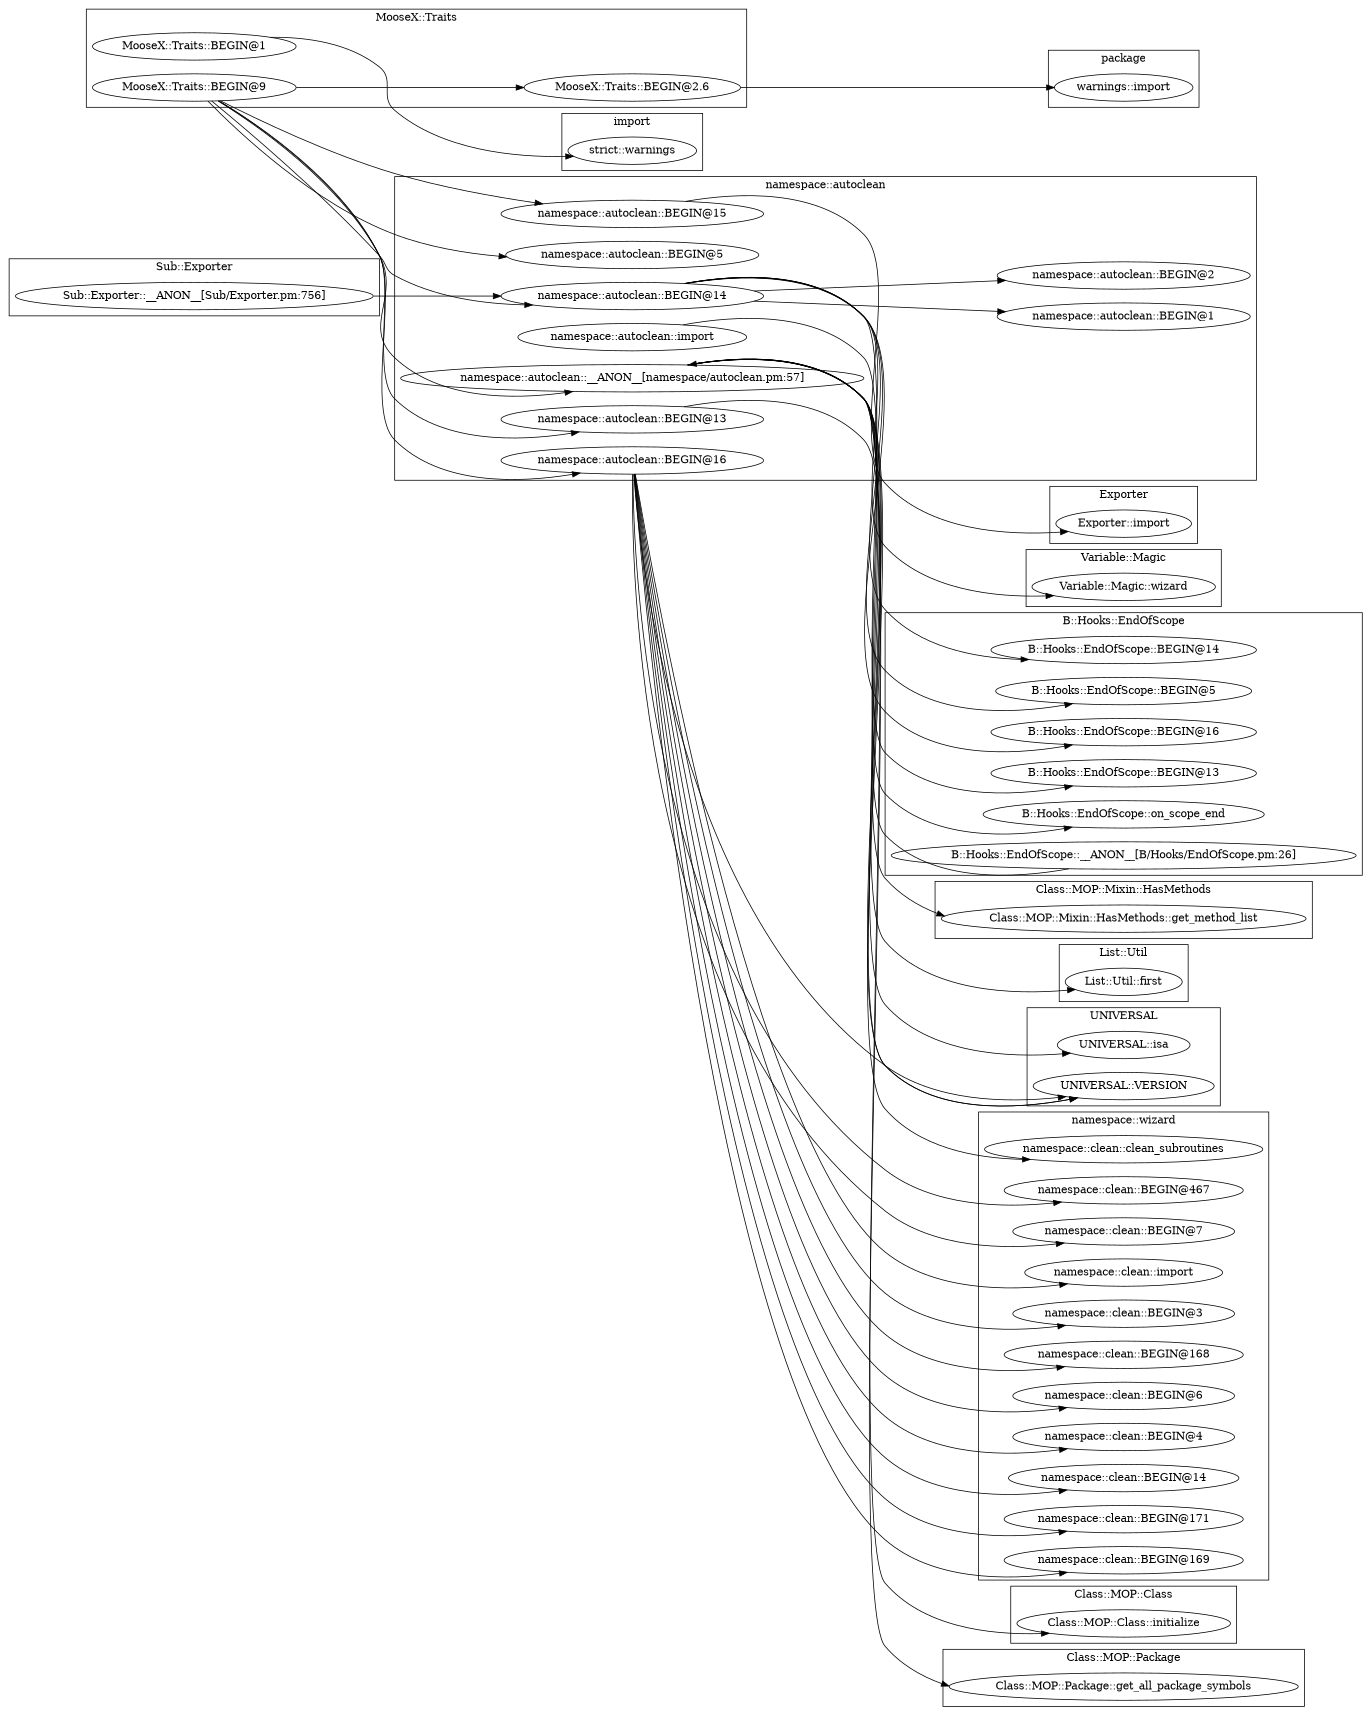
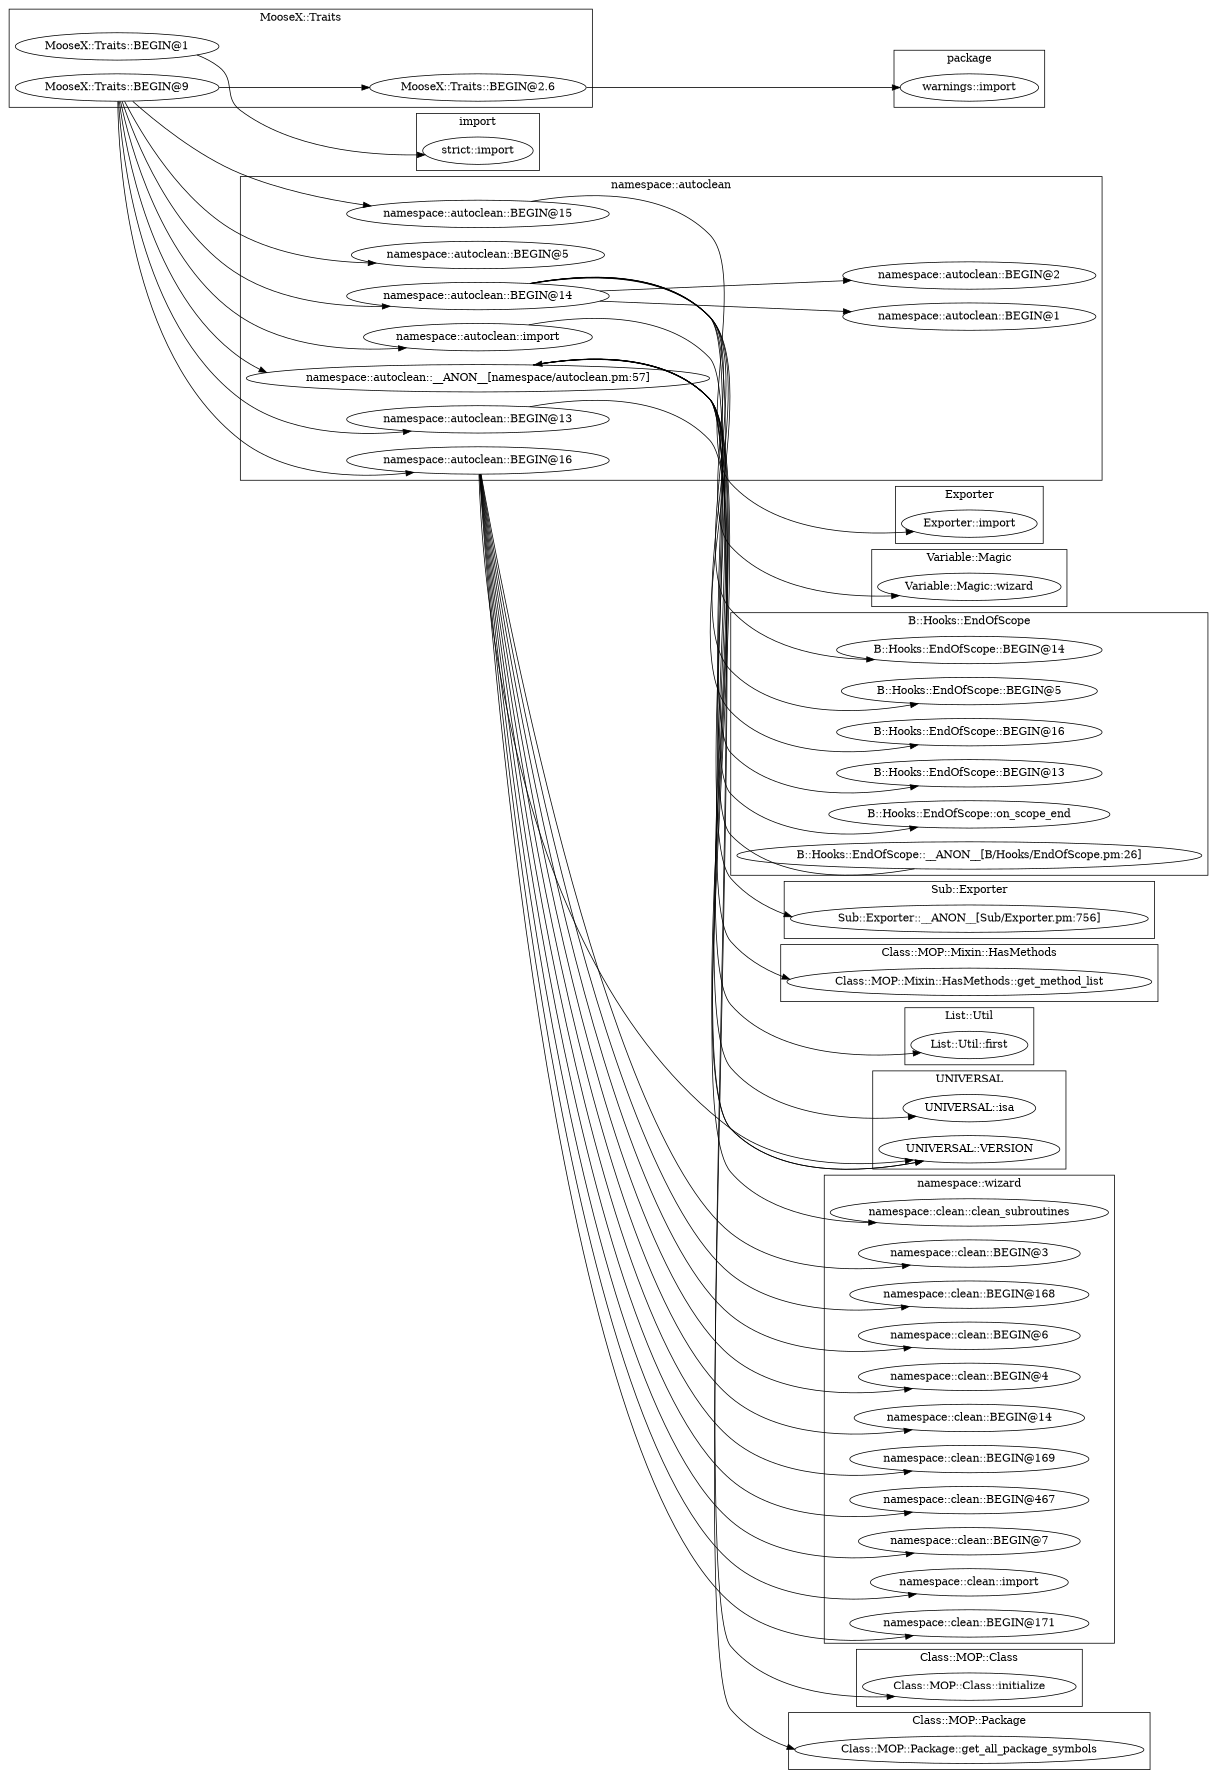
(632, 151) -> (478, 151)
none -> (207, 288)
(430, 296) -> (723, 535)
